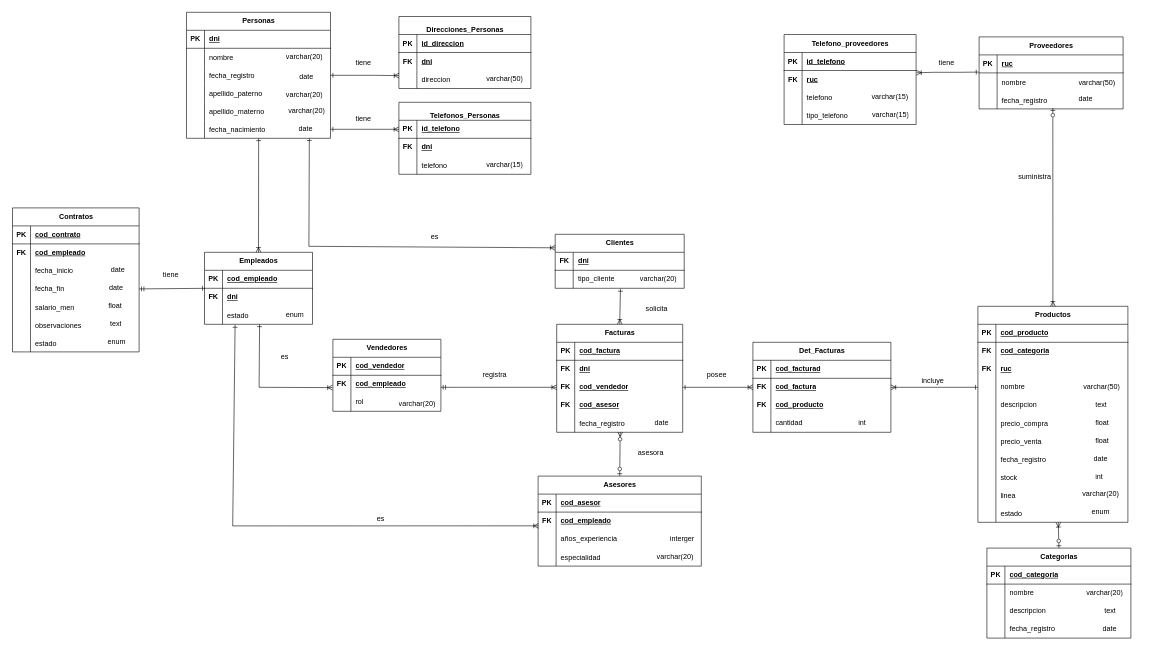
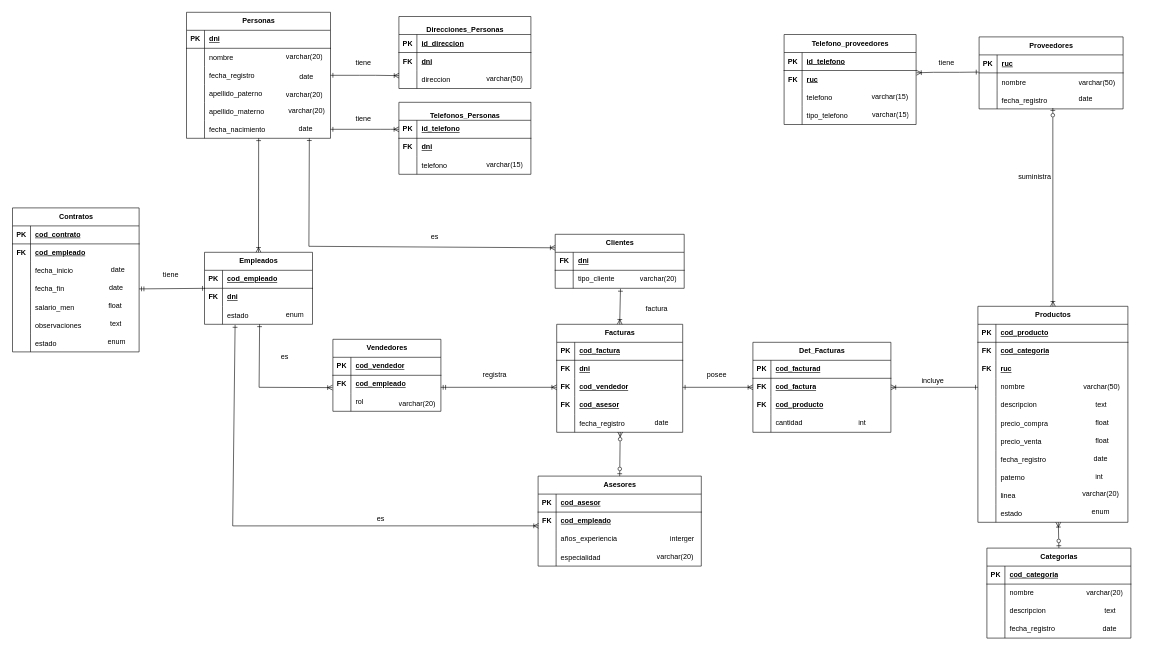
(657, 309) -> (657, 309)
(651, 453) -> none
(1010, 478) -> (1014, 478)
